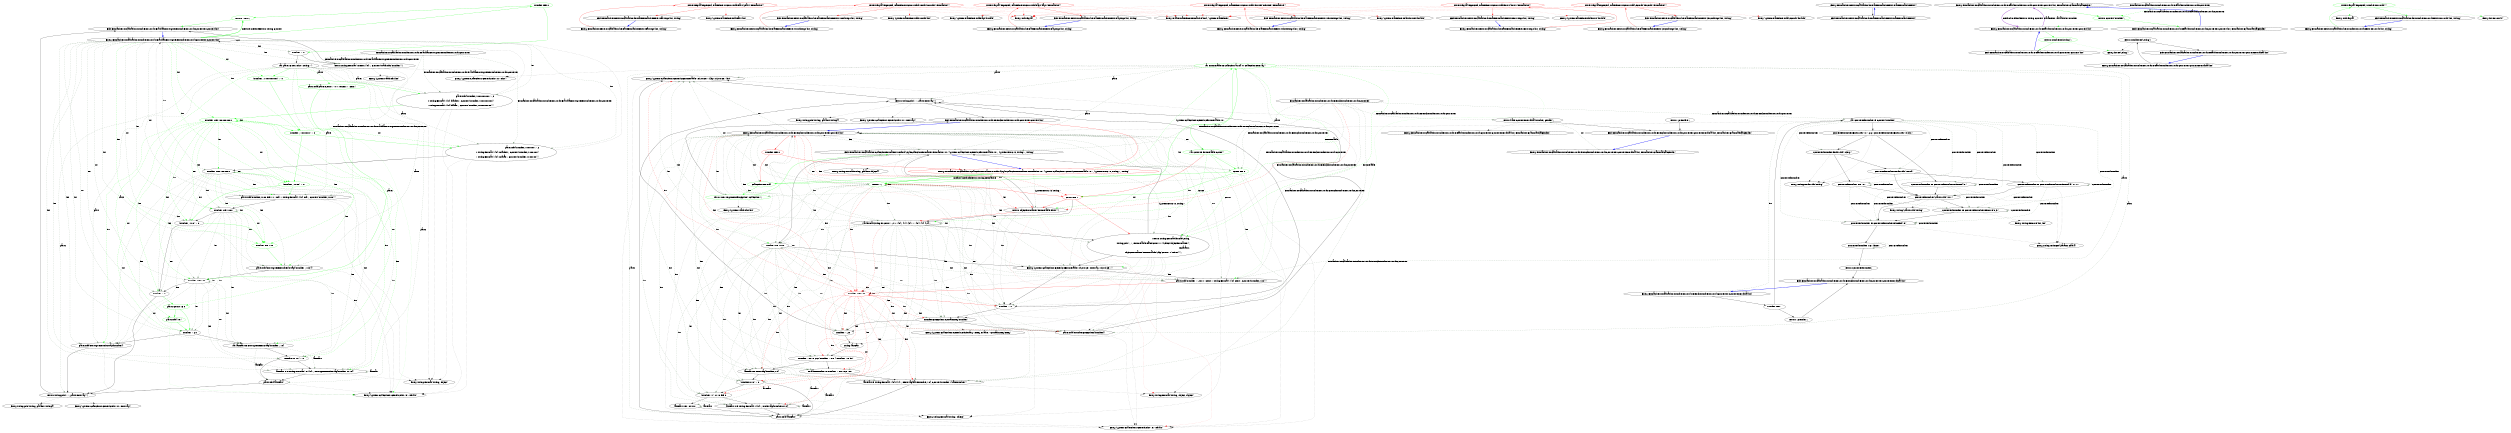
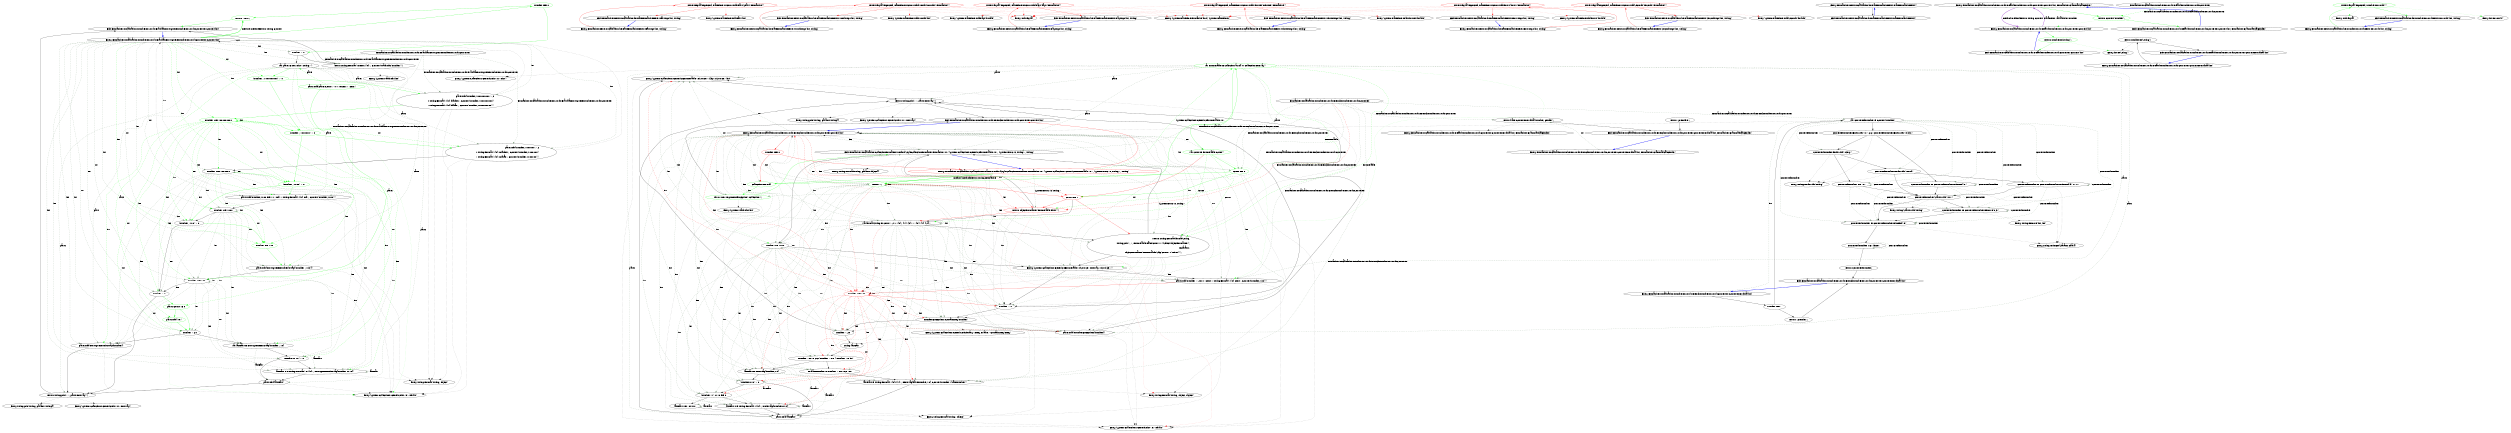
(1198, 18) -> (1198, 18)
(318, 74) -> (313, 77)
(1036, 210) -> (1036, 210)
none -> (774, 292)
